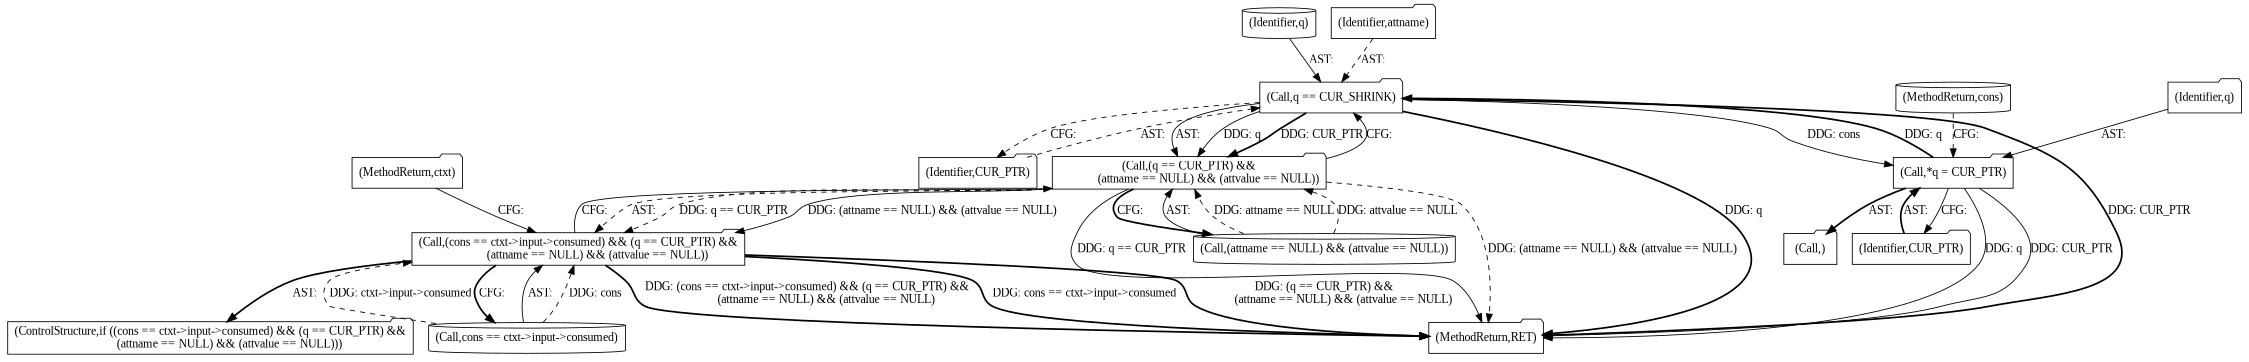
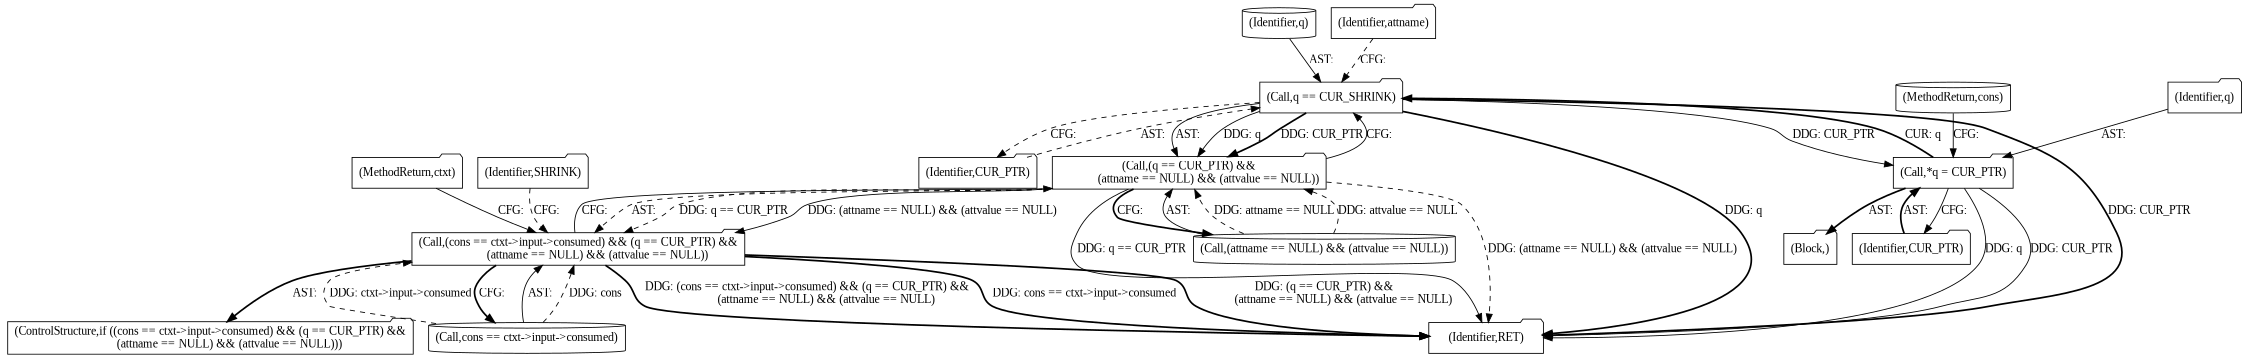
(1375, 60) -> (1375, 60)
(1953, 131) -> (1953, 131)
(1834, 135) -> (1834, 135)
(1923, 135) -> (1923, 135)
none -> (533, 173)
(1810, 249) -> (1810, 249)
(1486, 338) -> (1486, 338)
